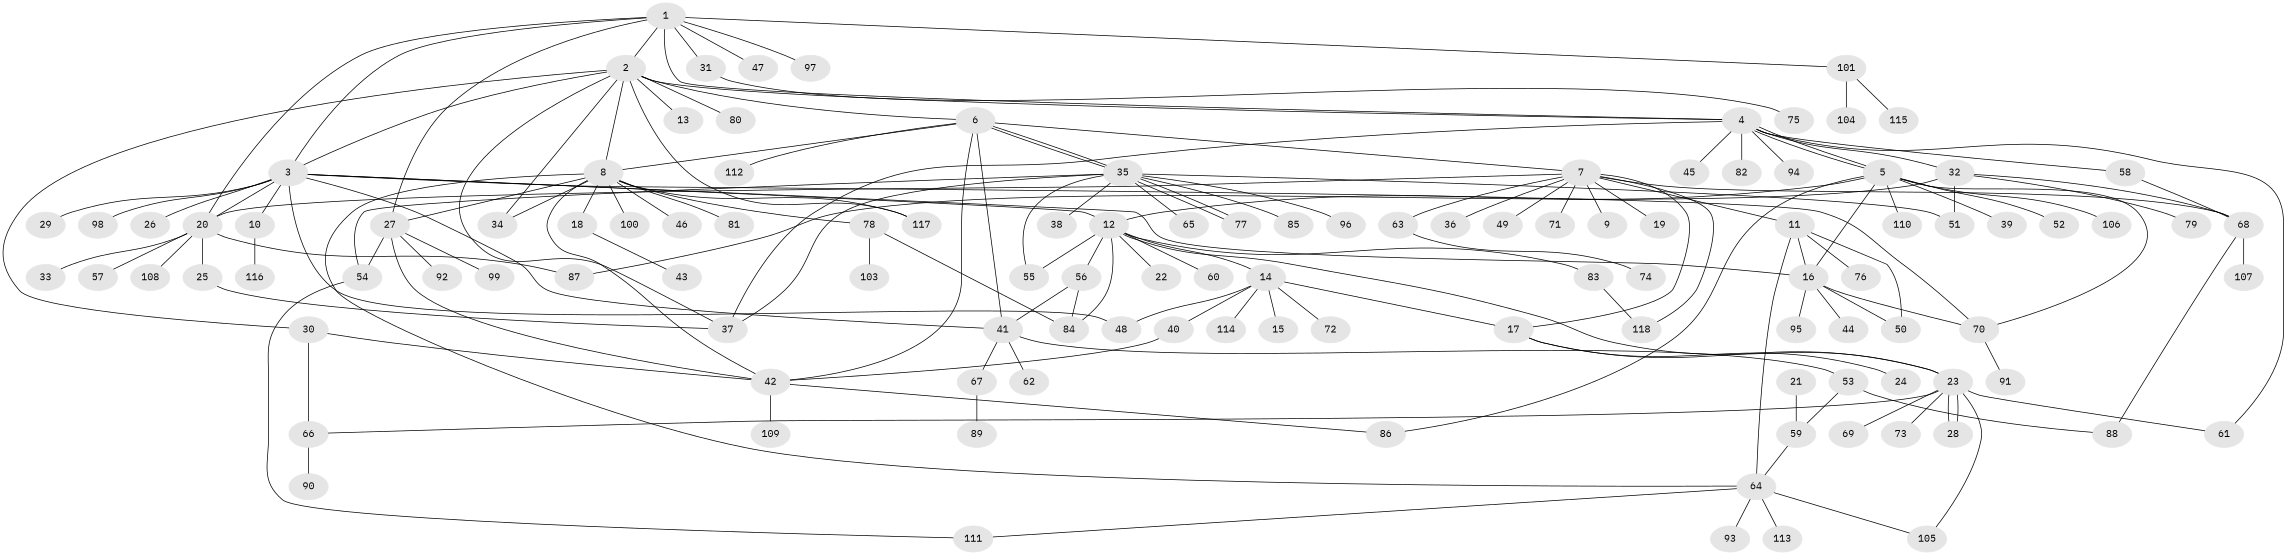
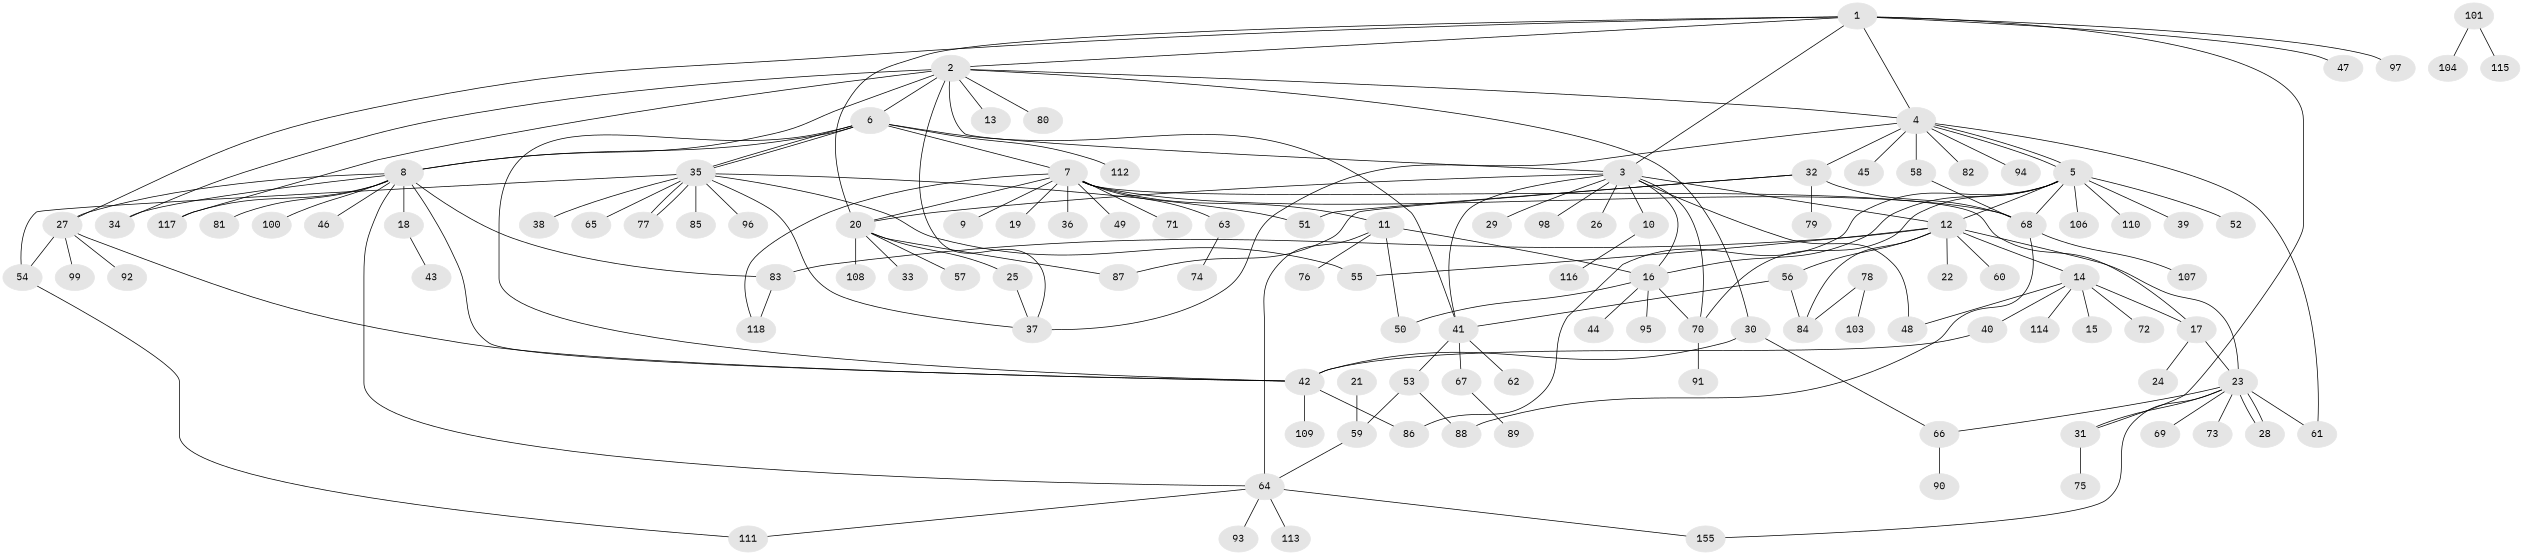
(1256, 42) -> none
none -> (2050, 199)
(734, 208) -> (578, 256)
none -> (2159, 408)
(1927, 539) -> (1706, 539)
